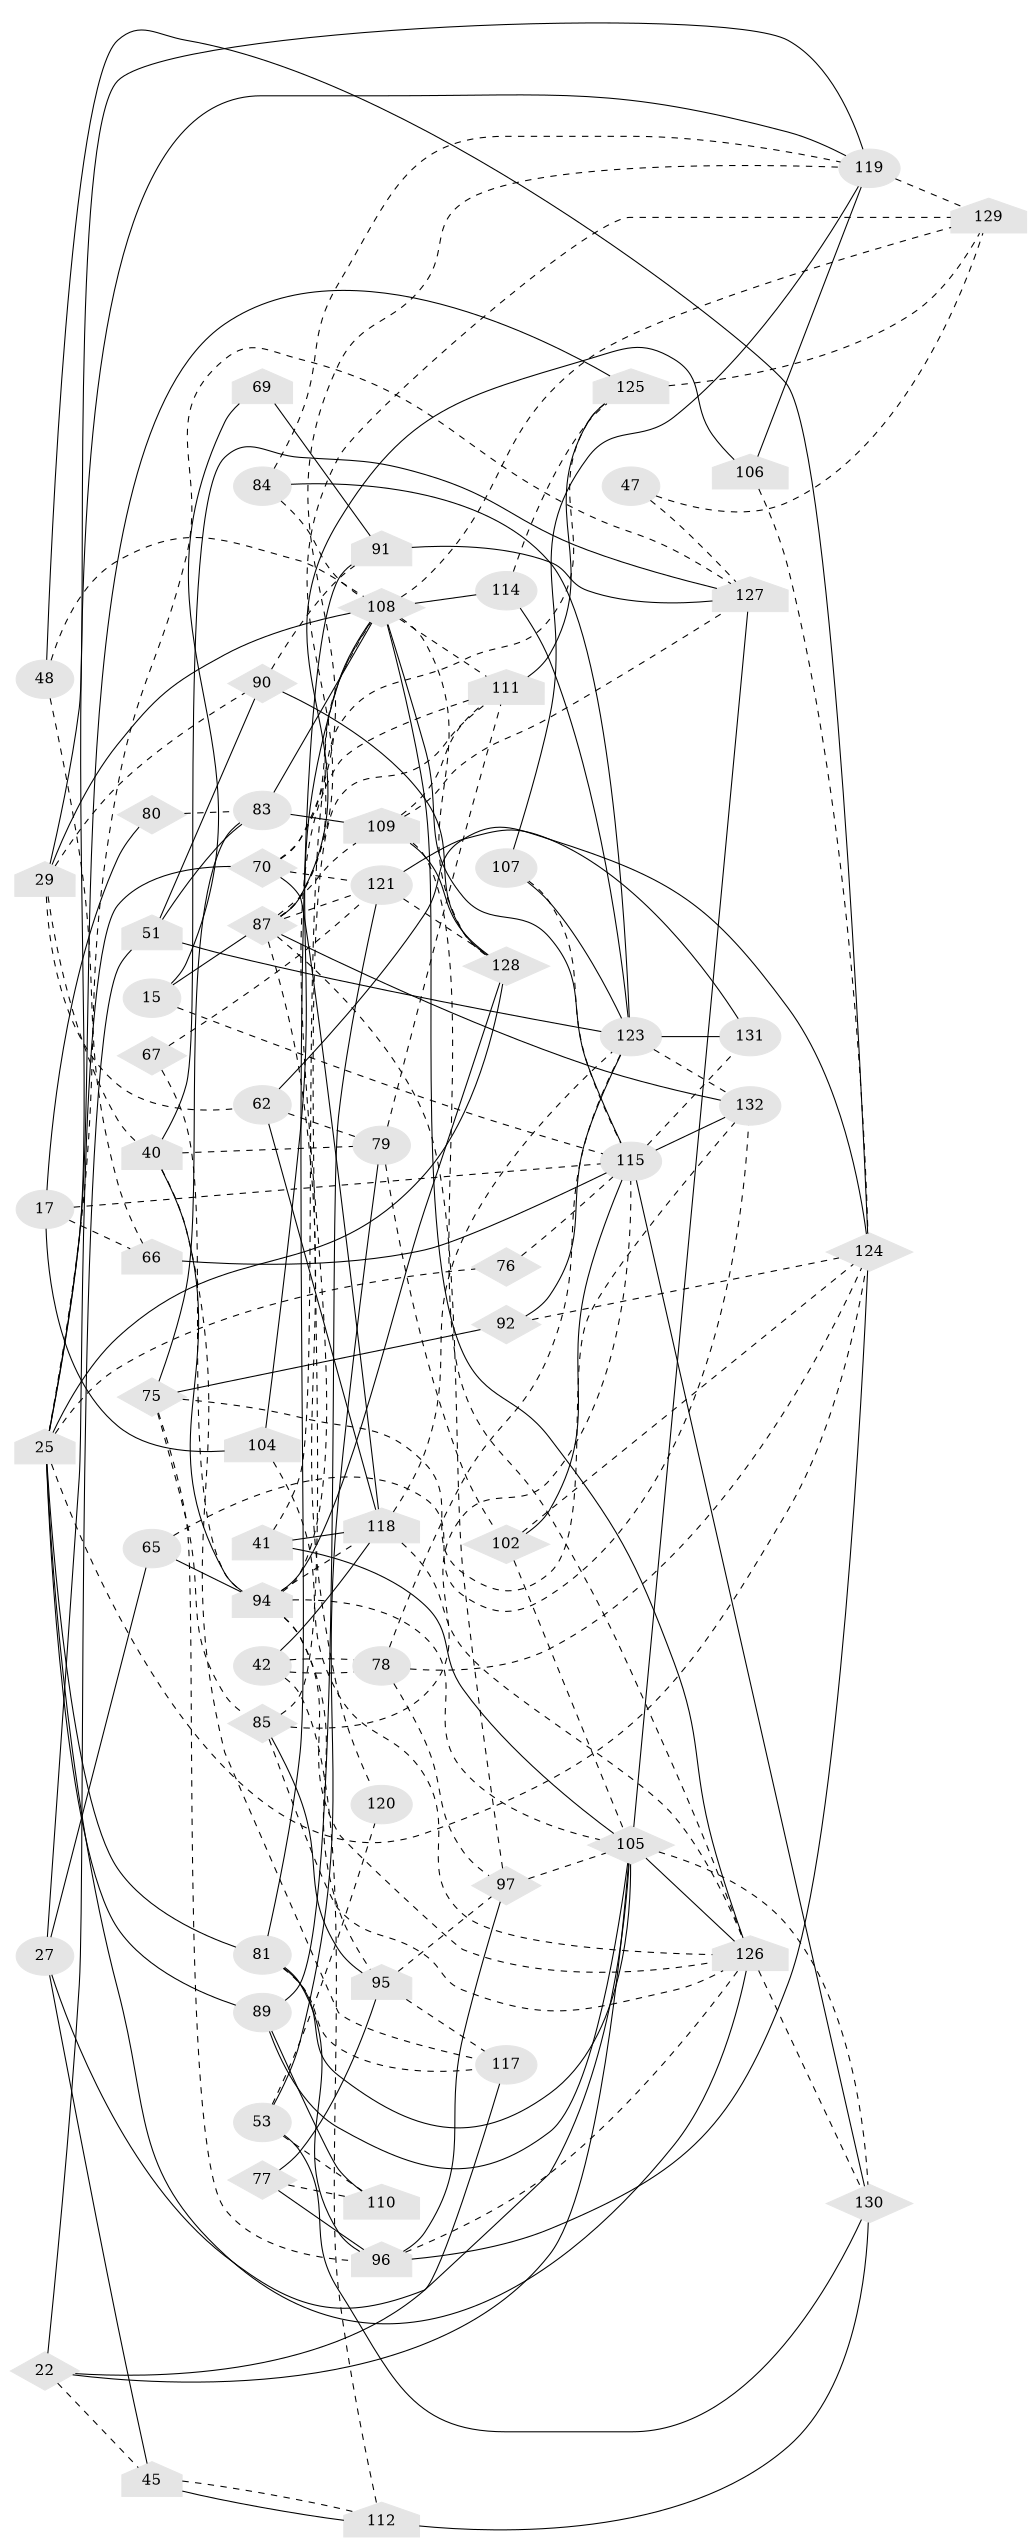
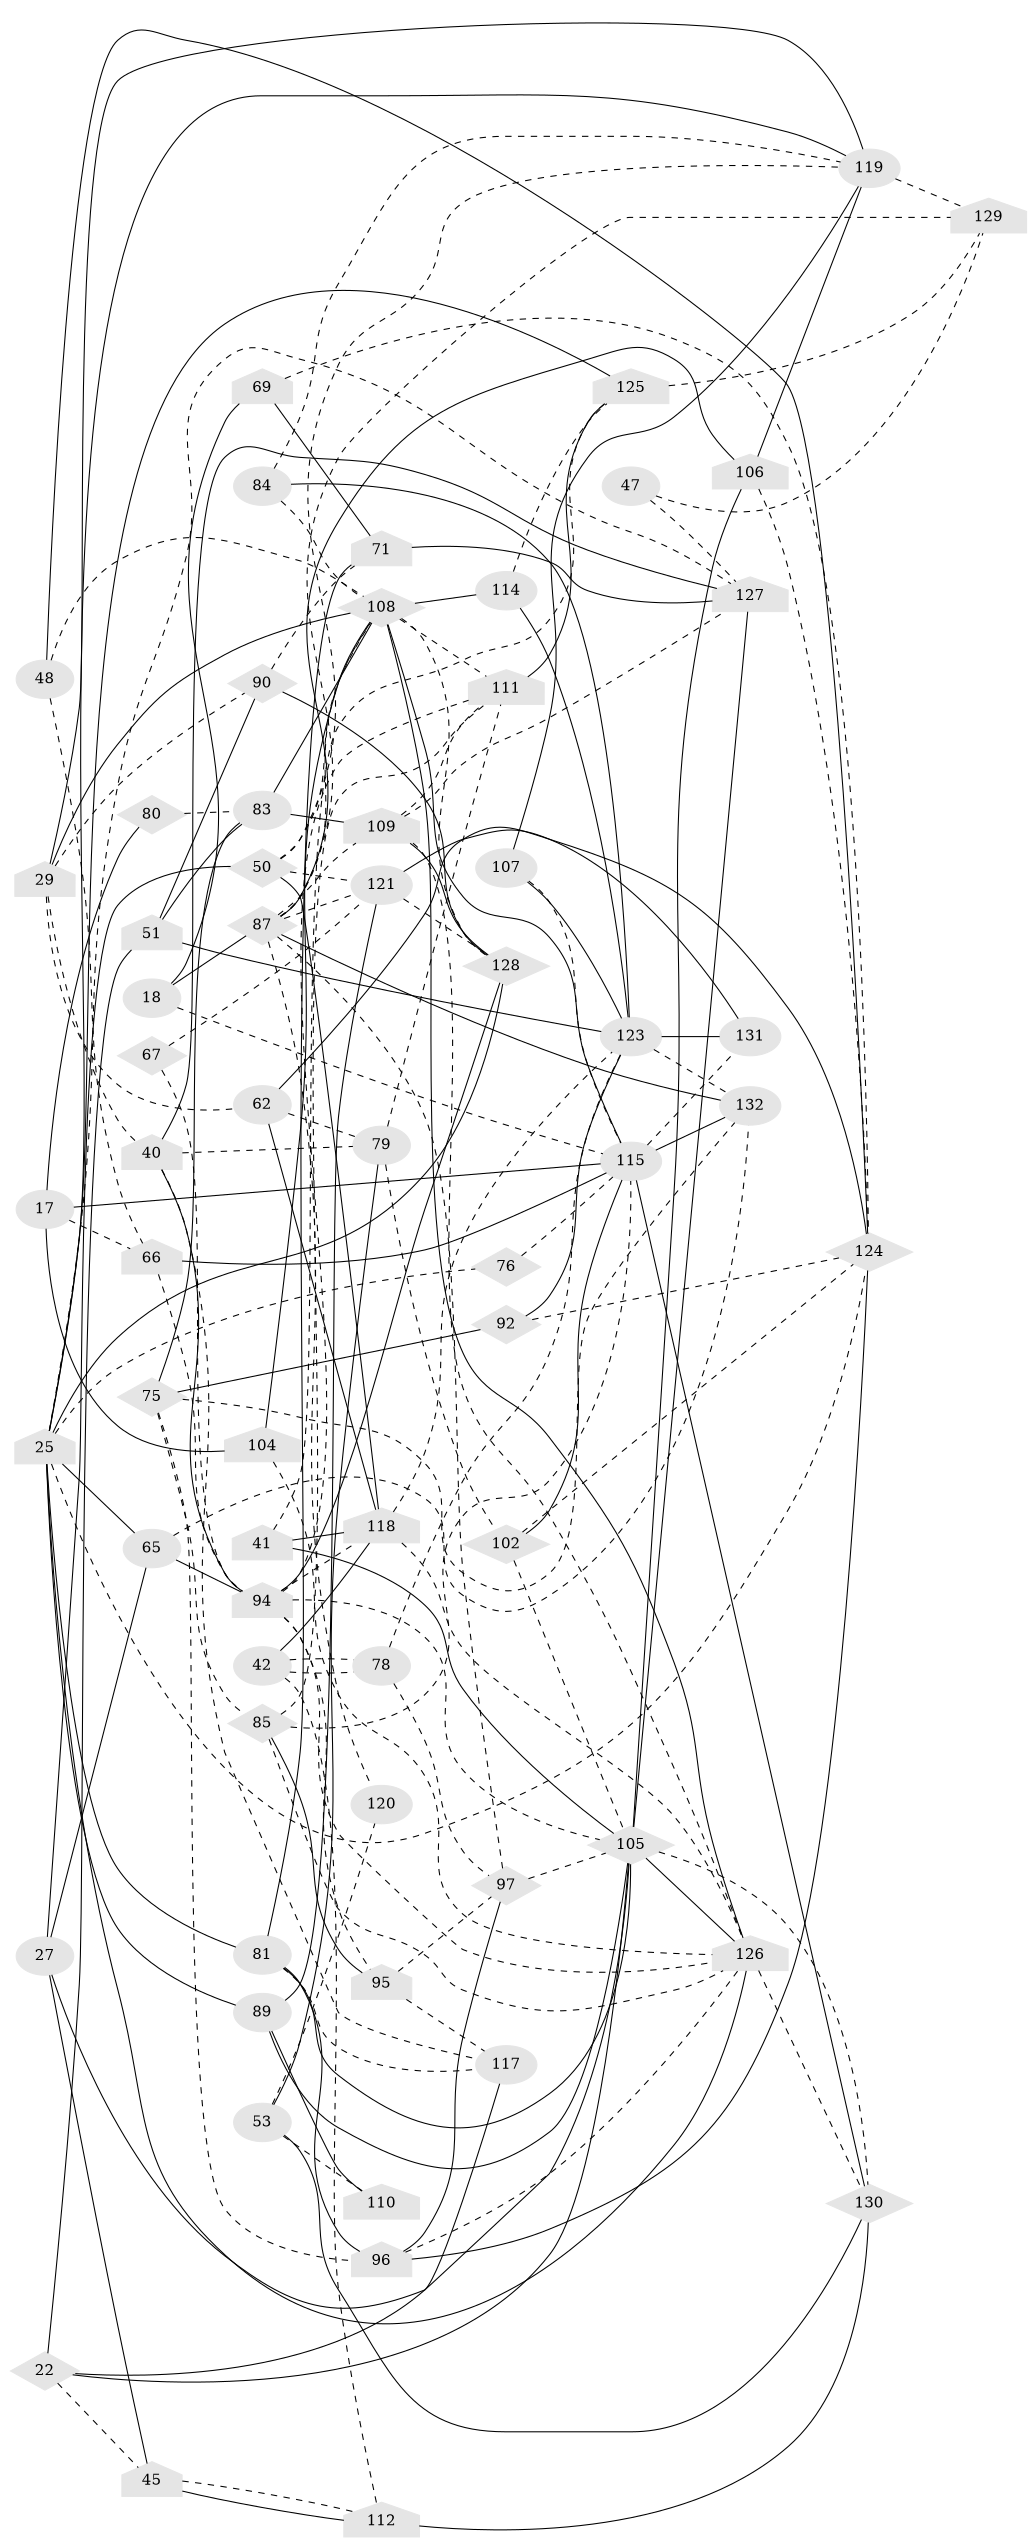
(623, 339) -> none
(382, 550) -> (382, 550)
(262, 868) -> (262, 868)
(152, 998) -> (152, 998)
none -> (676, 1155)
(324, 1187) -> (324, 1187)
none -> (188, 1379)
none -> (99, 1499)
(688, 1537) -> (793, 460)
(262, 2180) -> none
